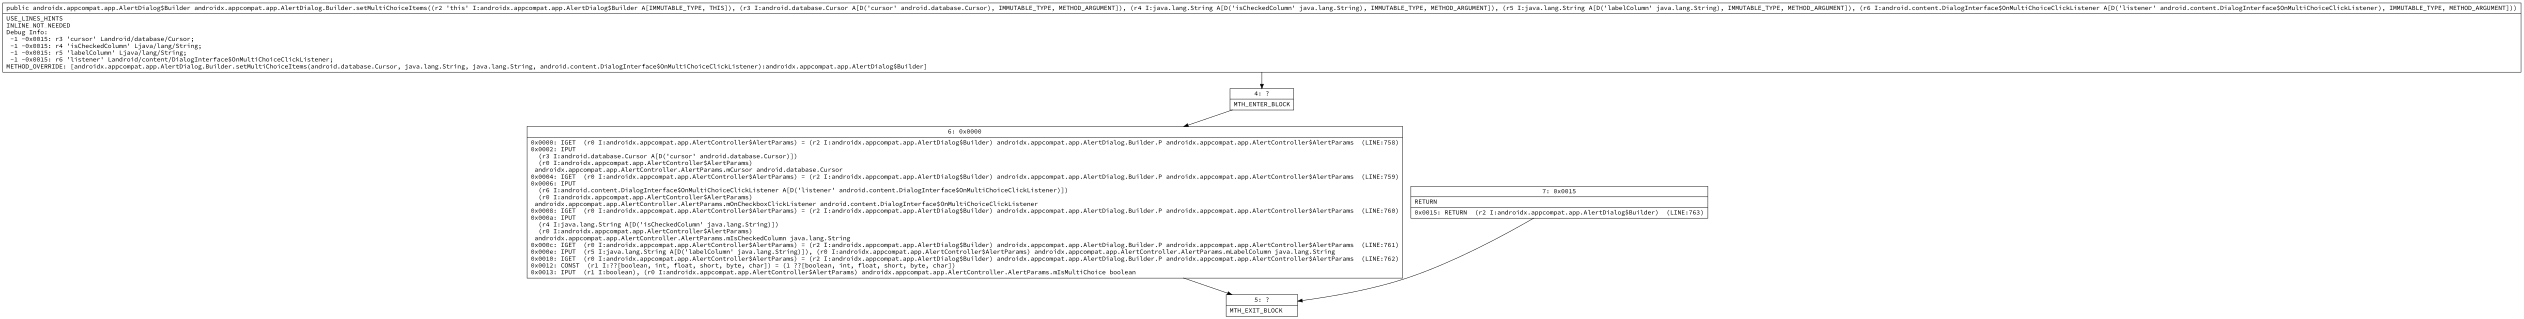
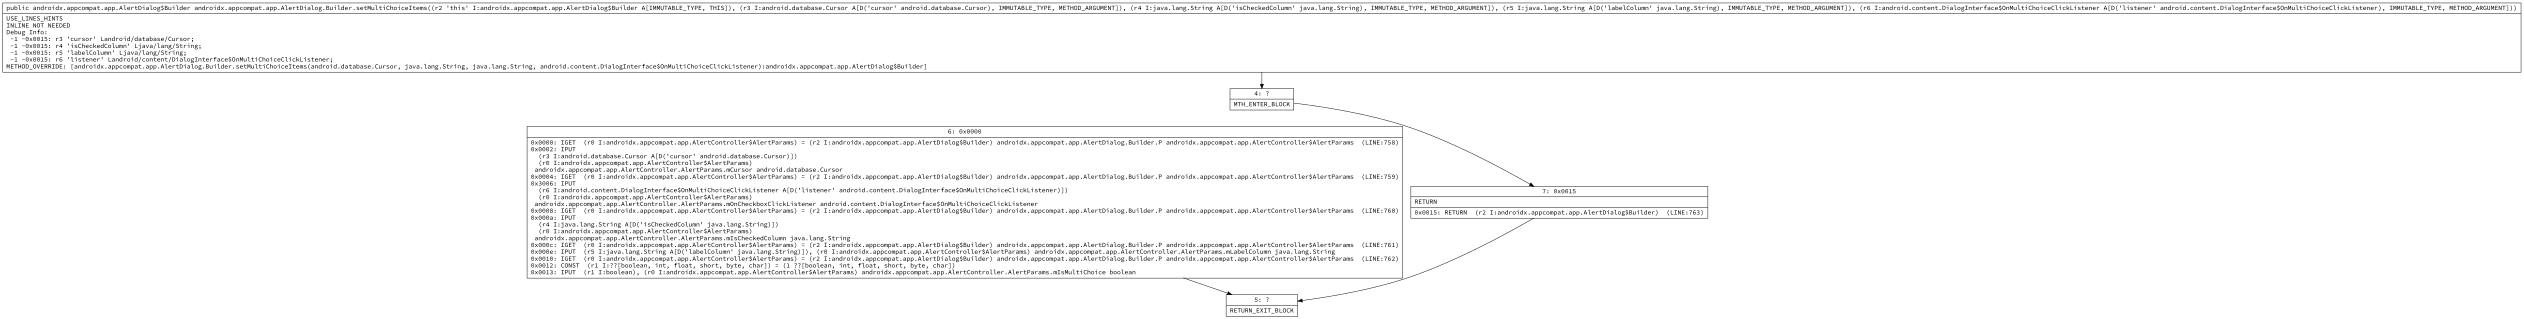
(1210, 117) -> (1417, 130)
(557, 184) -> (557, 184)
(1256, 311) -> (1262, 311)
